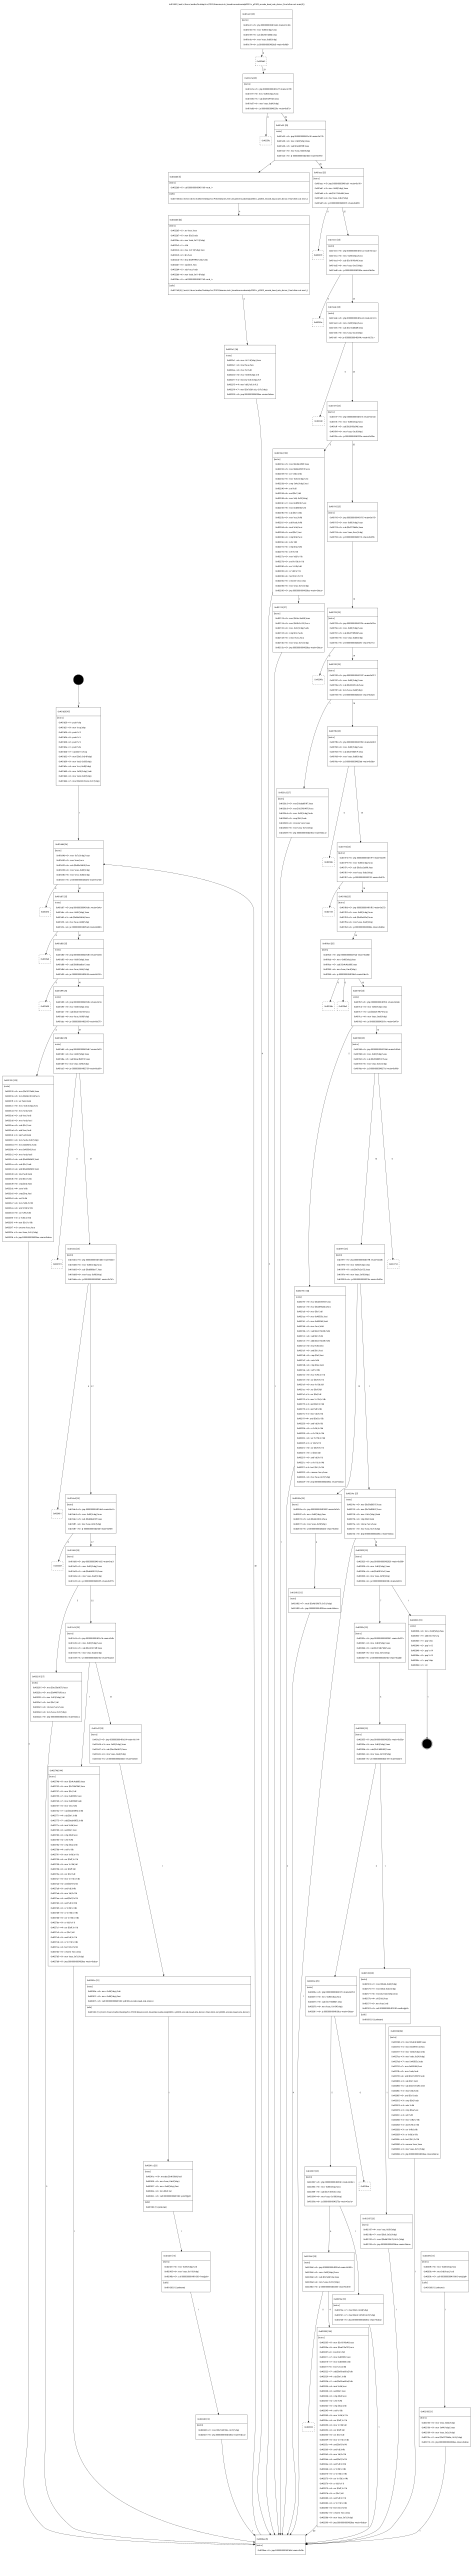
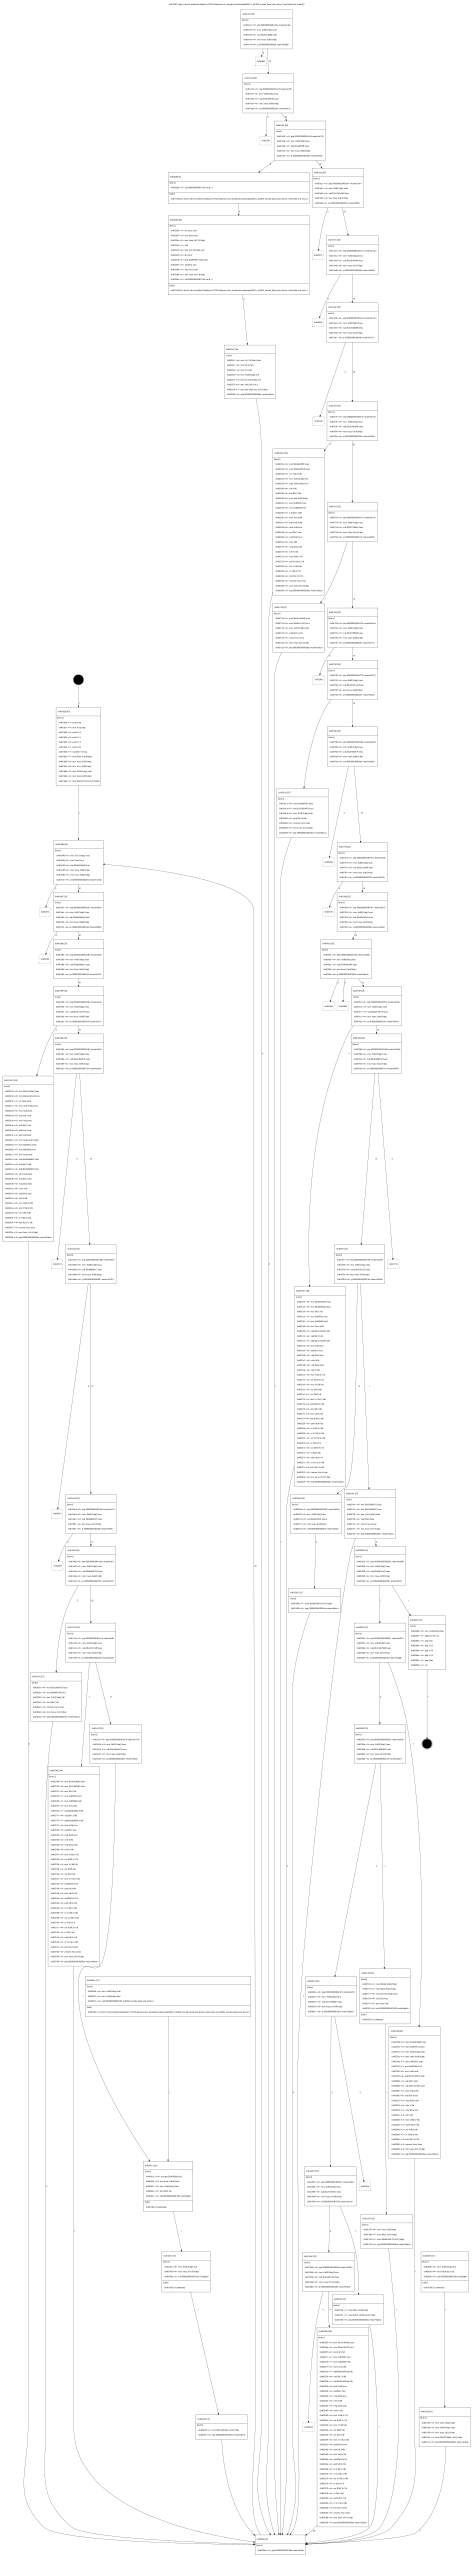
(263, 69) -> (268, 61)
(299, 598) -> (336, 573)
(45, 1006) -> none
none -> (419, 1842)
(142, 1869) -> (89, 1967)
